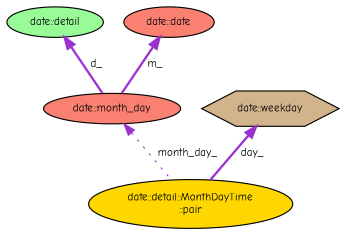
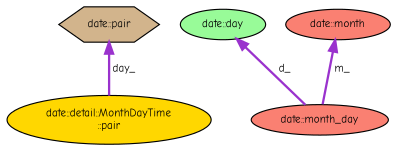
(55, 22) -> (223, 24)
(169, 22) -> (338, 24)
(270, 109) -> (109, 24)
(152, 156) -> none
